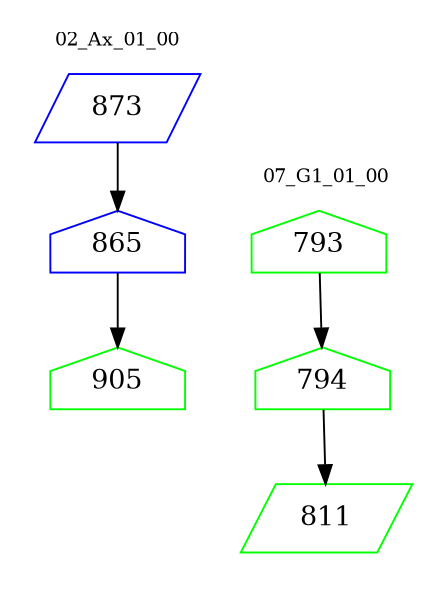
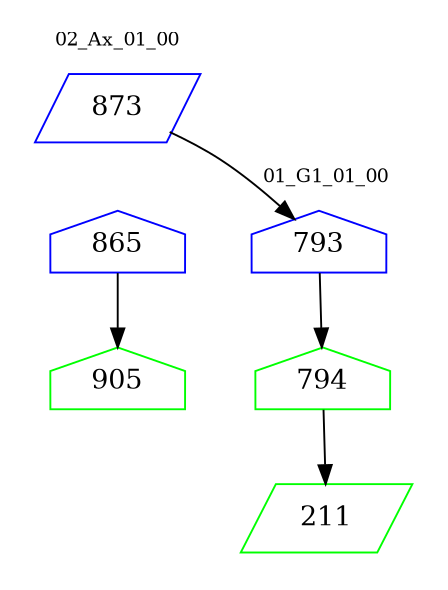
(118, 167) -> (241, 174)
(327, 178) -> (327, 178)
(319, 245) -> (319, 245)
(327, 518) -> (327, 518)
